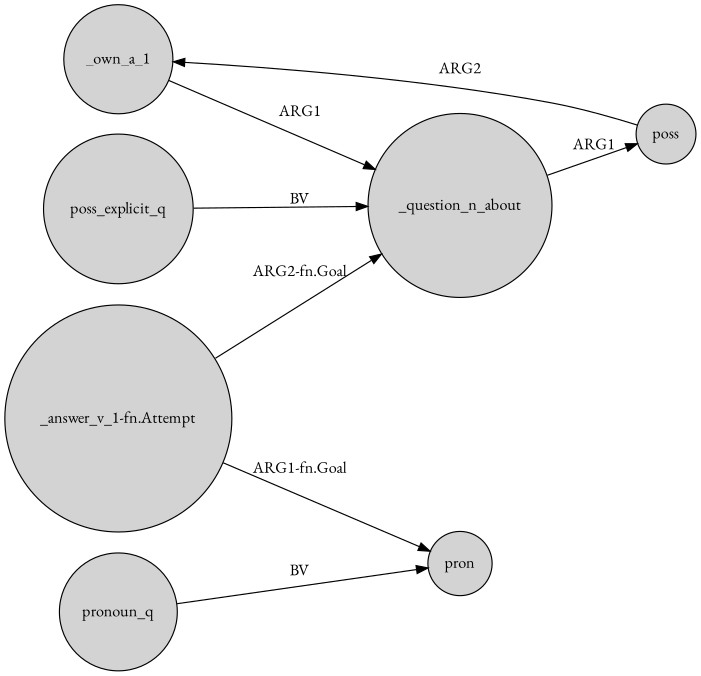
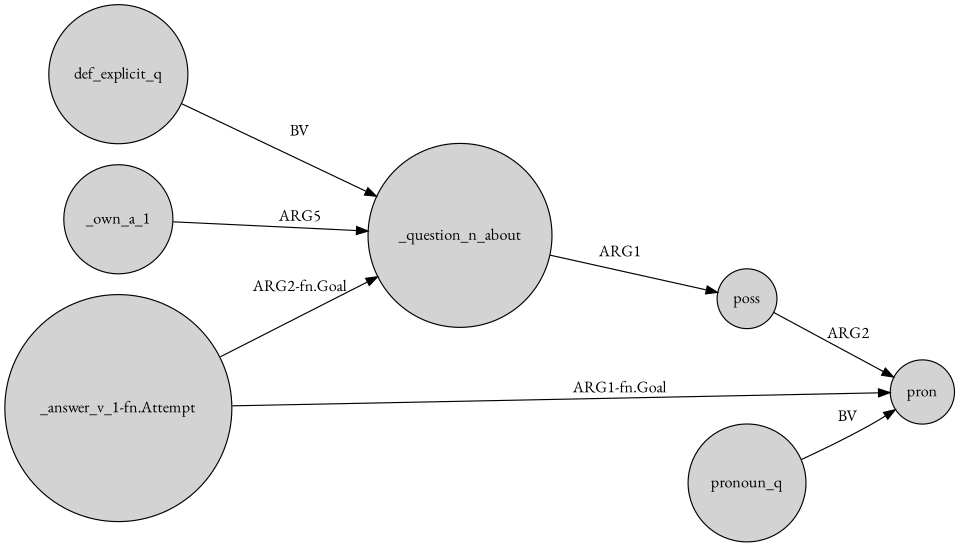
(413, 82) -> (829, 342)
(300, 112) -> (300, 216)
(118, 209) -> (118, 74)
